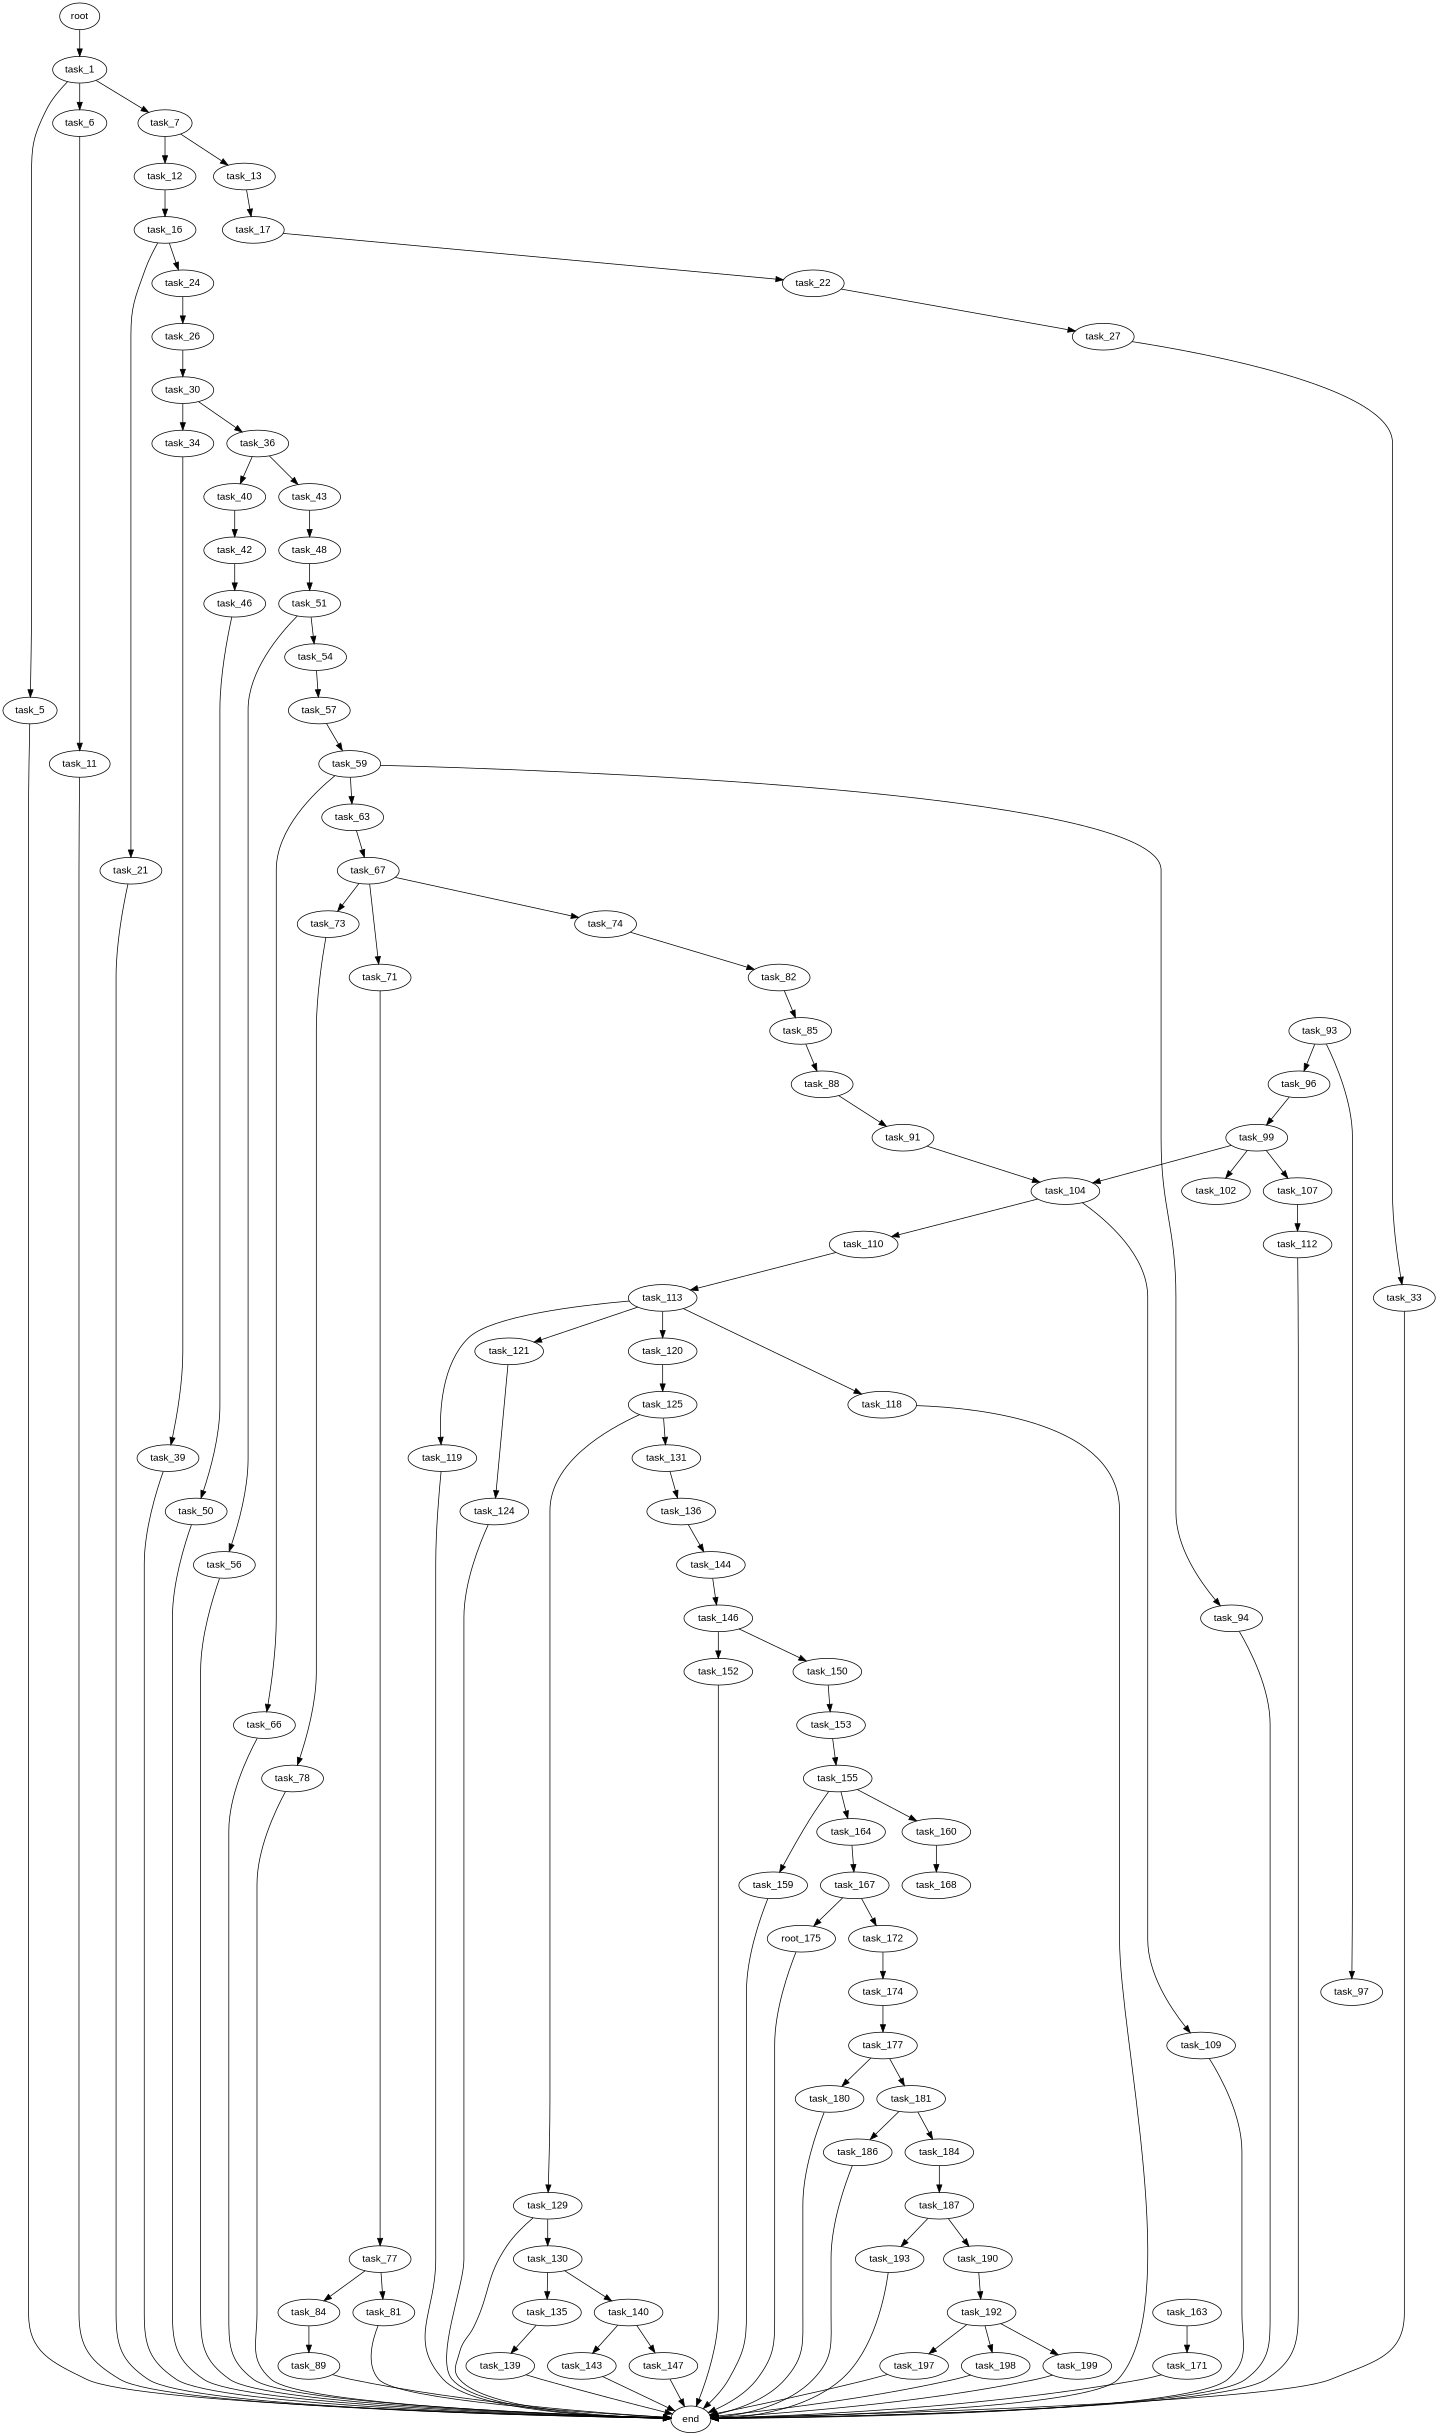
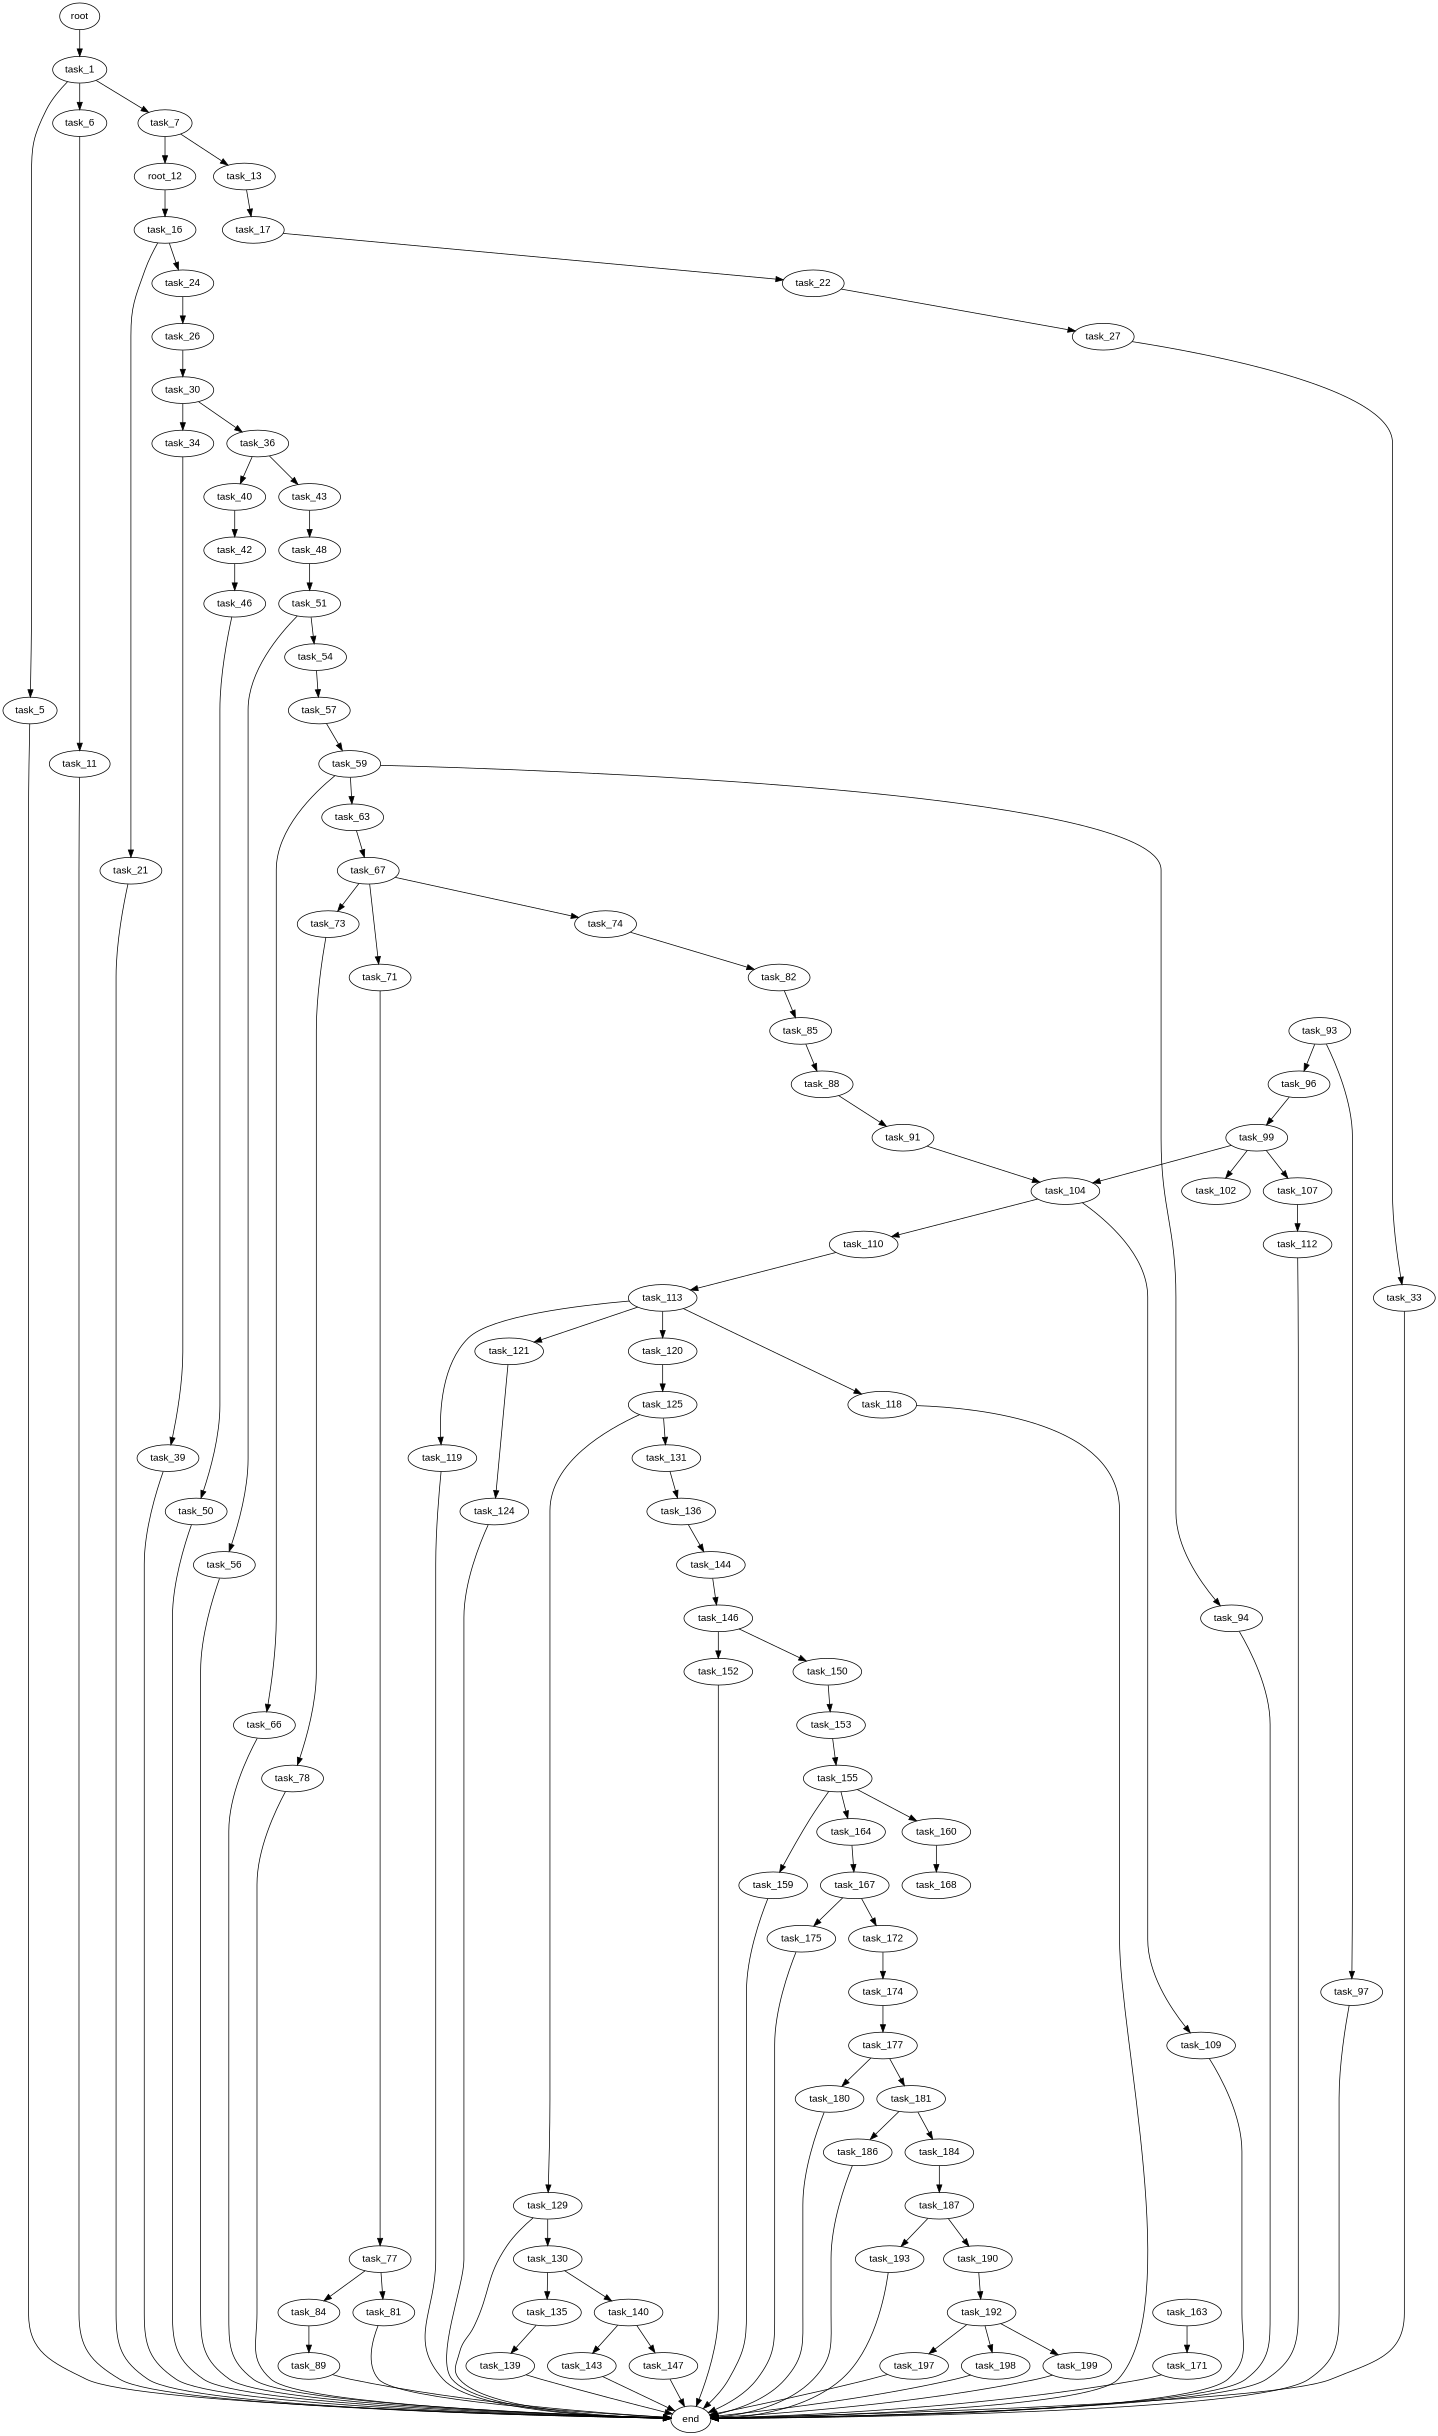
(165, 177) -> (165, 177)
(801, 1939) -> (801, 1939)
none -> (1323, 2368)
